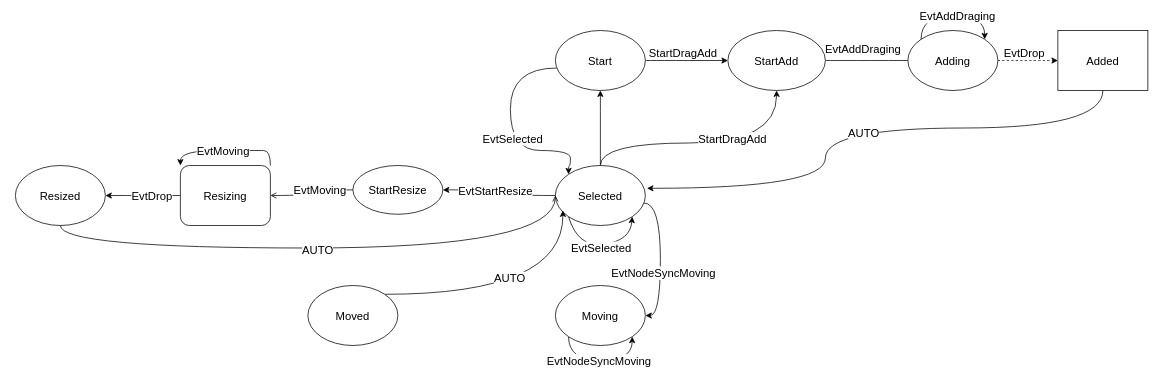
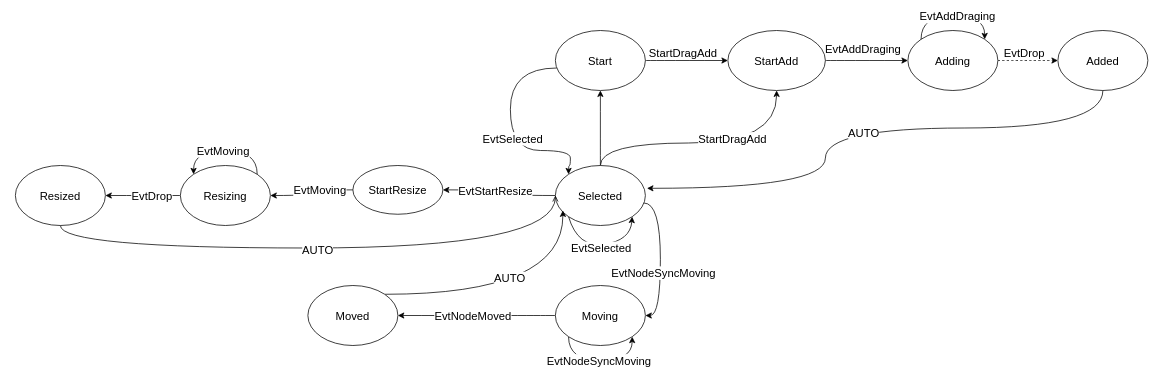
(903, 60) -> (901, 60)
(1103, 60) -> (1103, 60)
(225, 195) -> (225, 195)
(275, 195) -> (276, 195)
none -> (477, 315)
